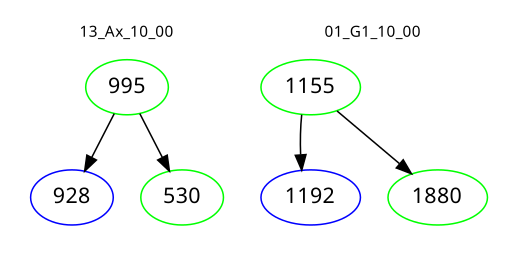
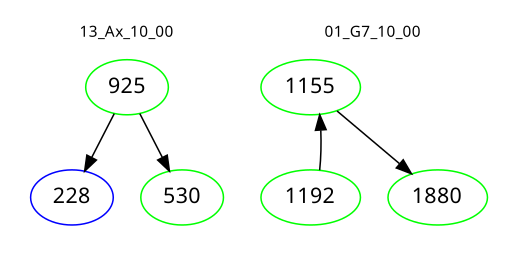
(373, 33) -> (373, 33)
(127, 87) -> (127, 87)
(300, 135) -> (321, 150)
(72, 197) -> (72, 197)
(311, 197) -> (311, 197)
